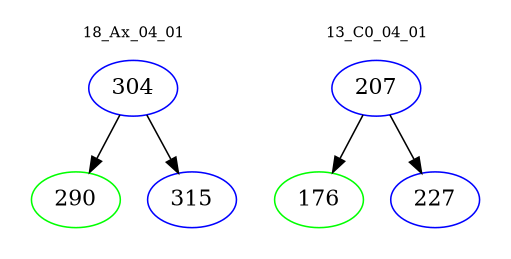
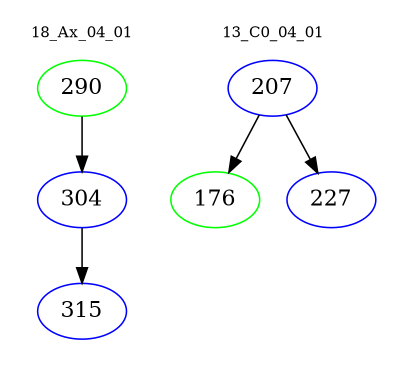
(108, 137) -> (82, 136)
